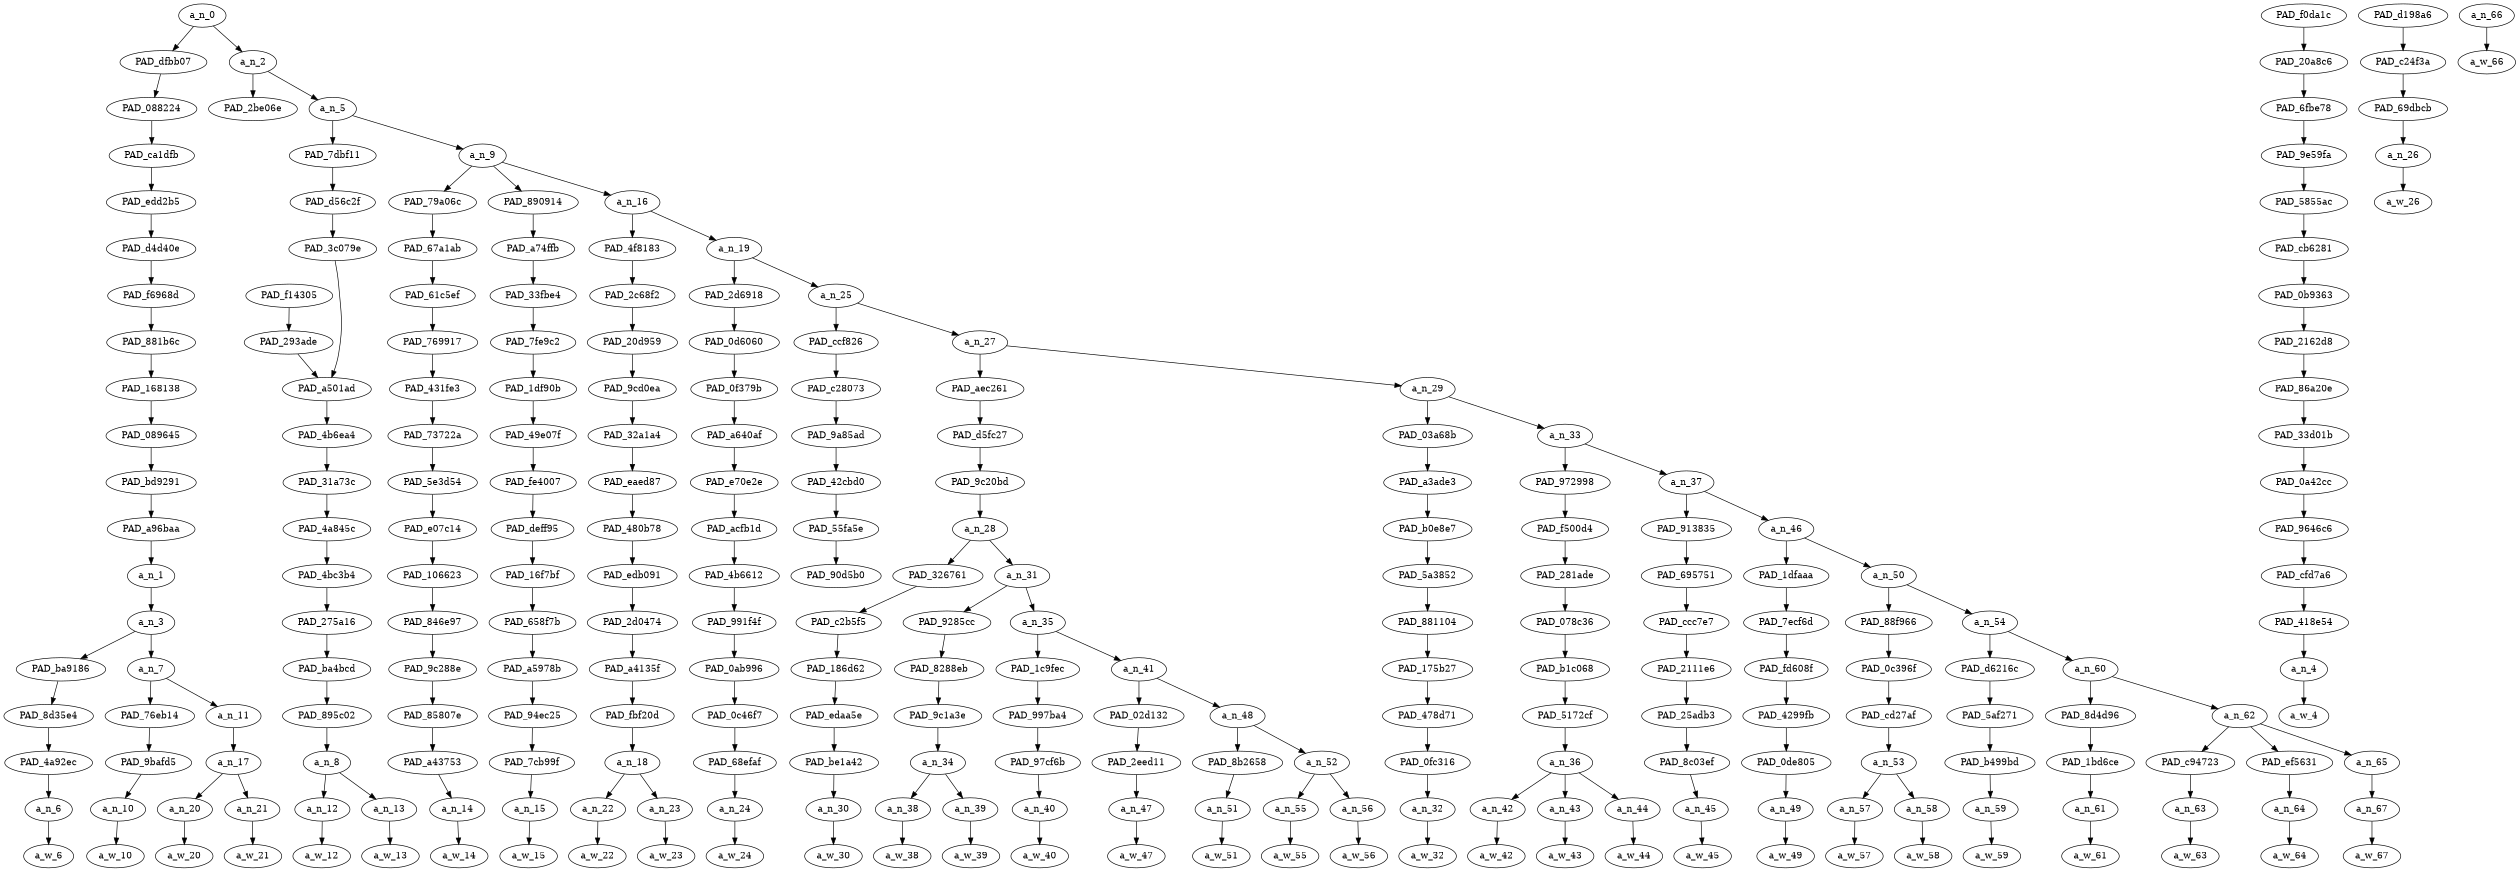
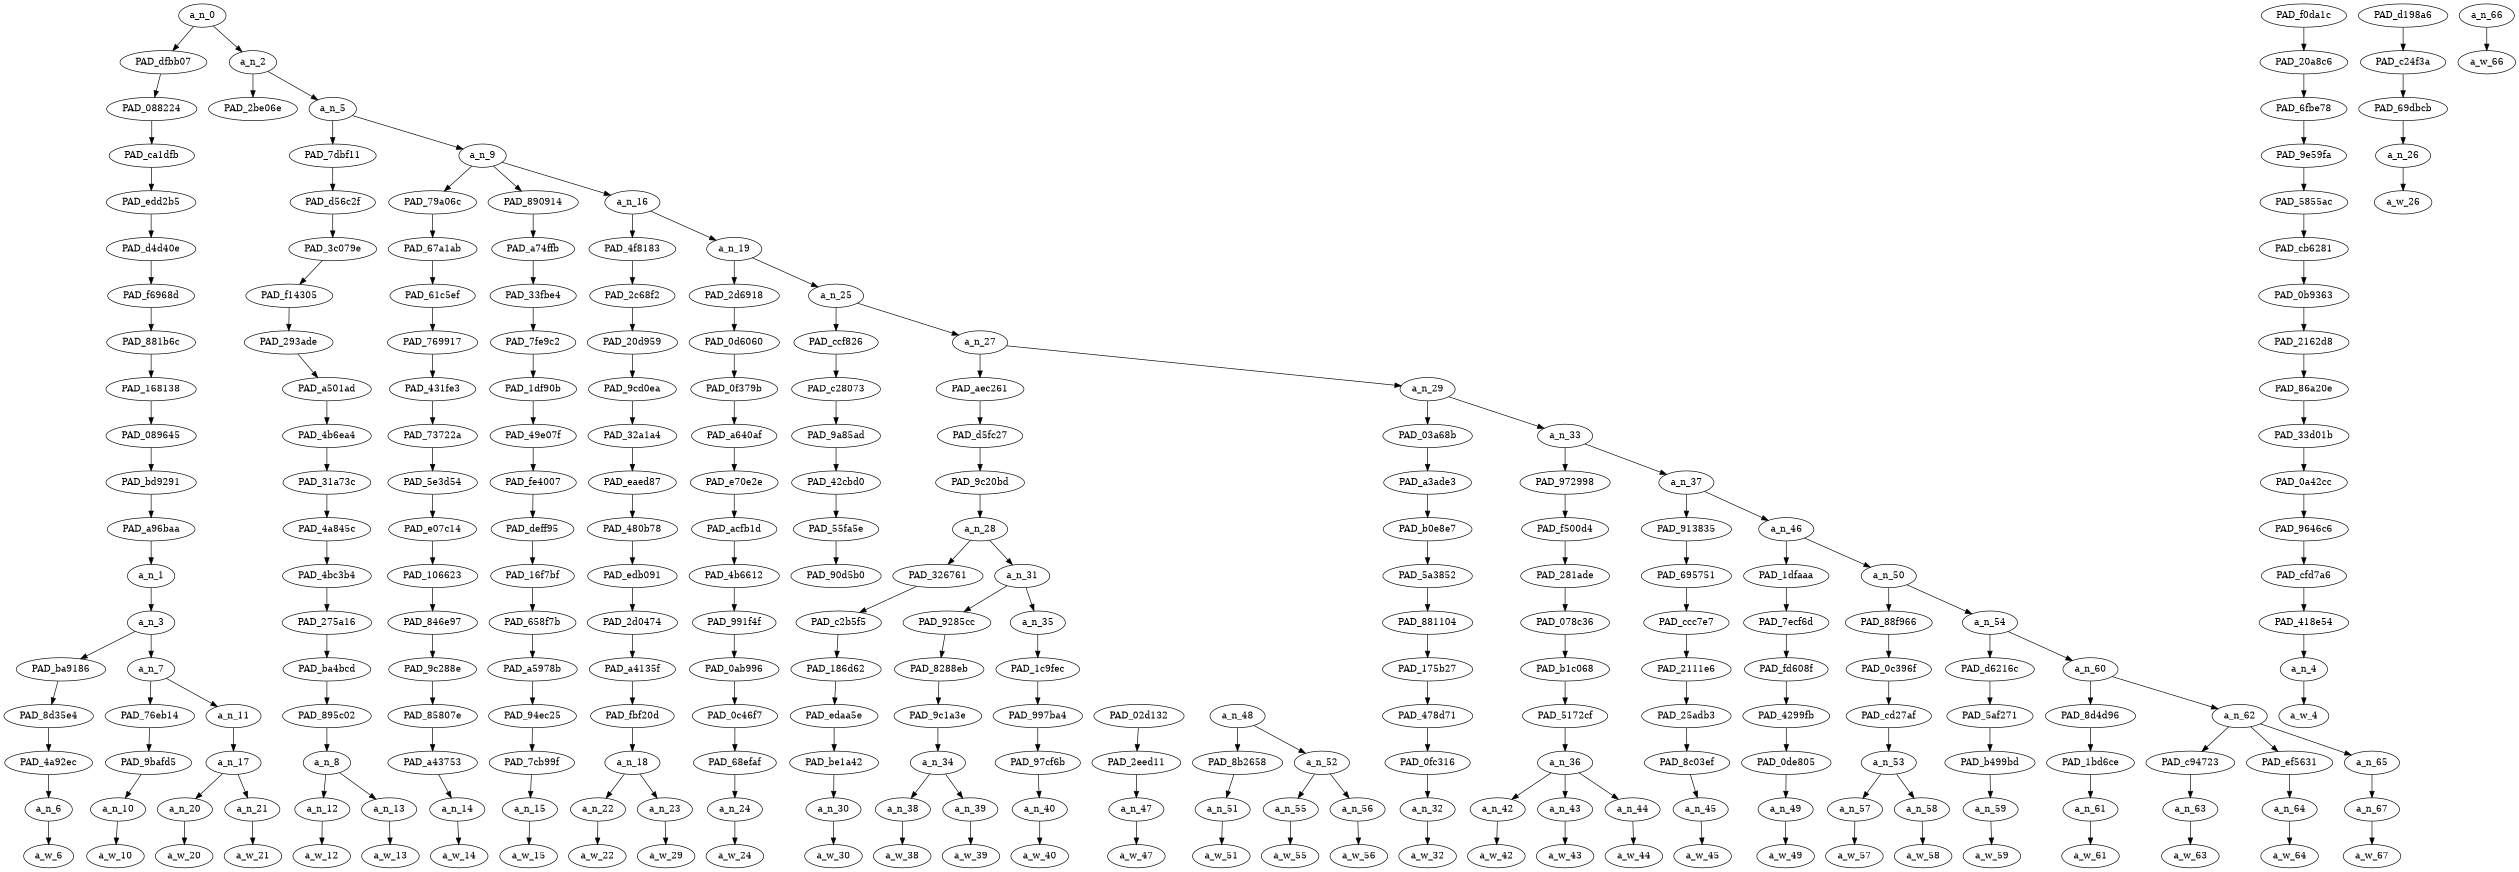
(341, 316) -> (313, 270)
(1139, 669) -> none
(666, 856) -> (666, 856)
